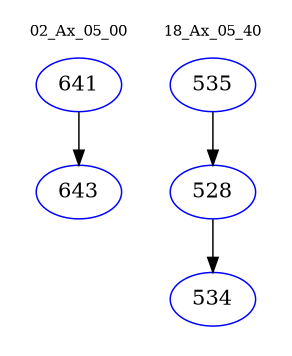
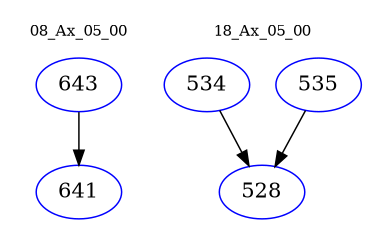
(79, 32) -> (79, 32)
(213, 32) -> (263, 32)
(79, 131) -> (79, 131)
(213, 238) -> (231, 131)
